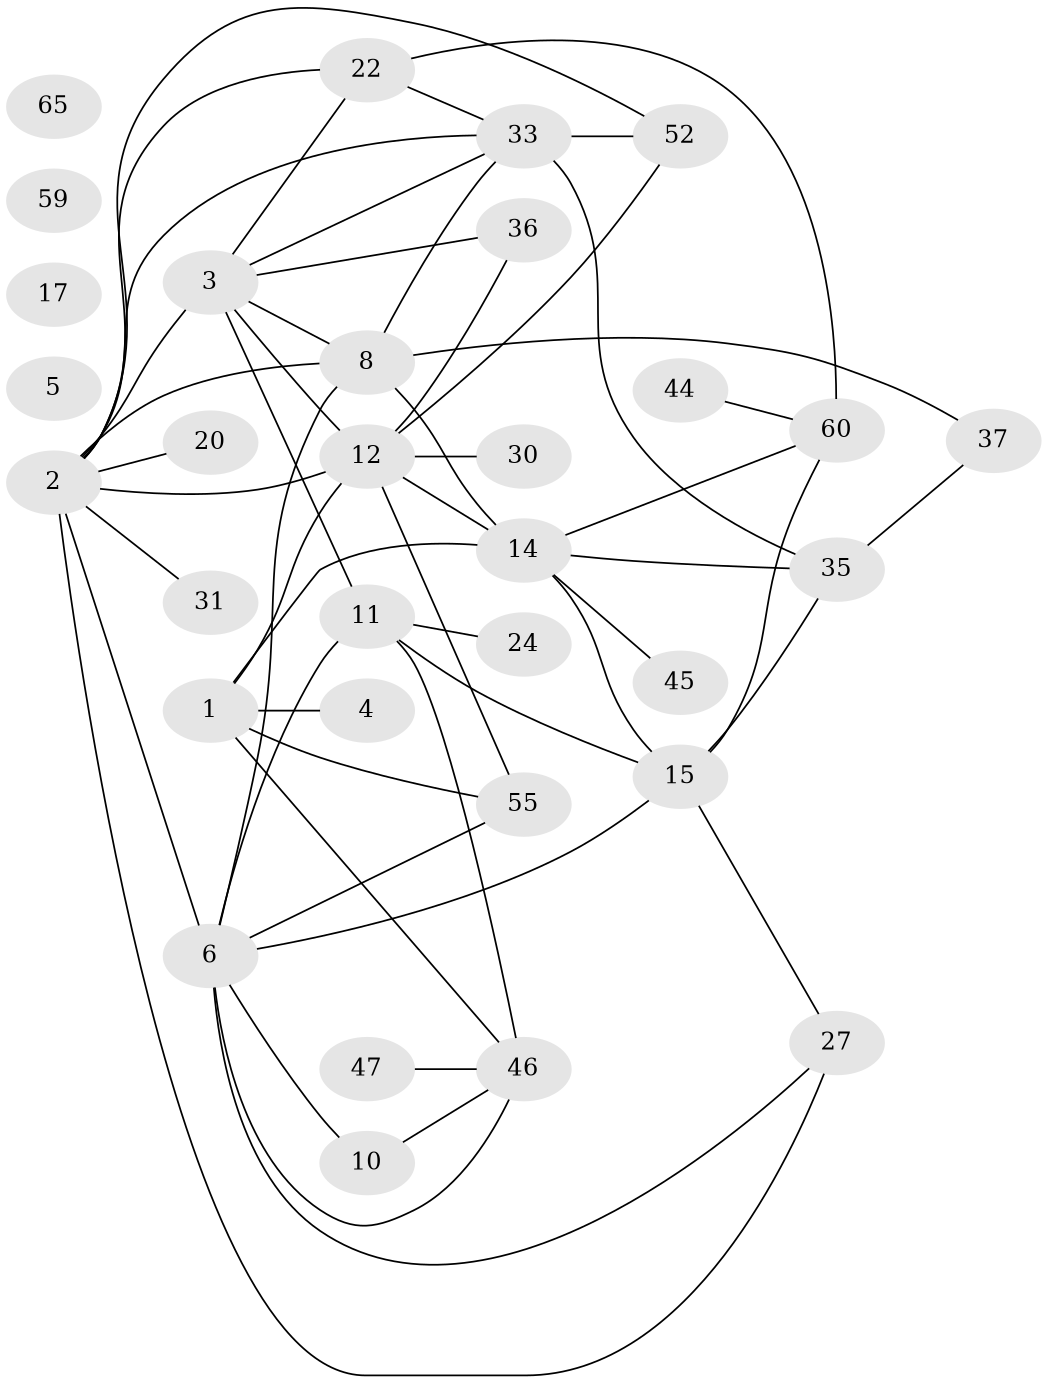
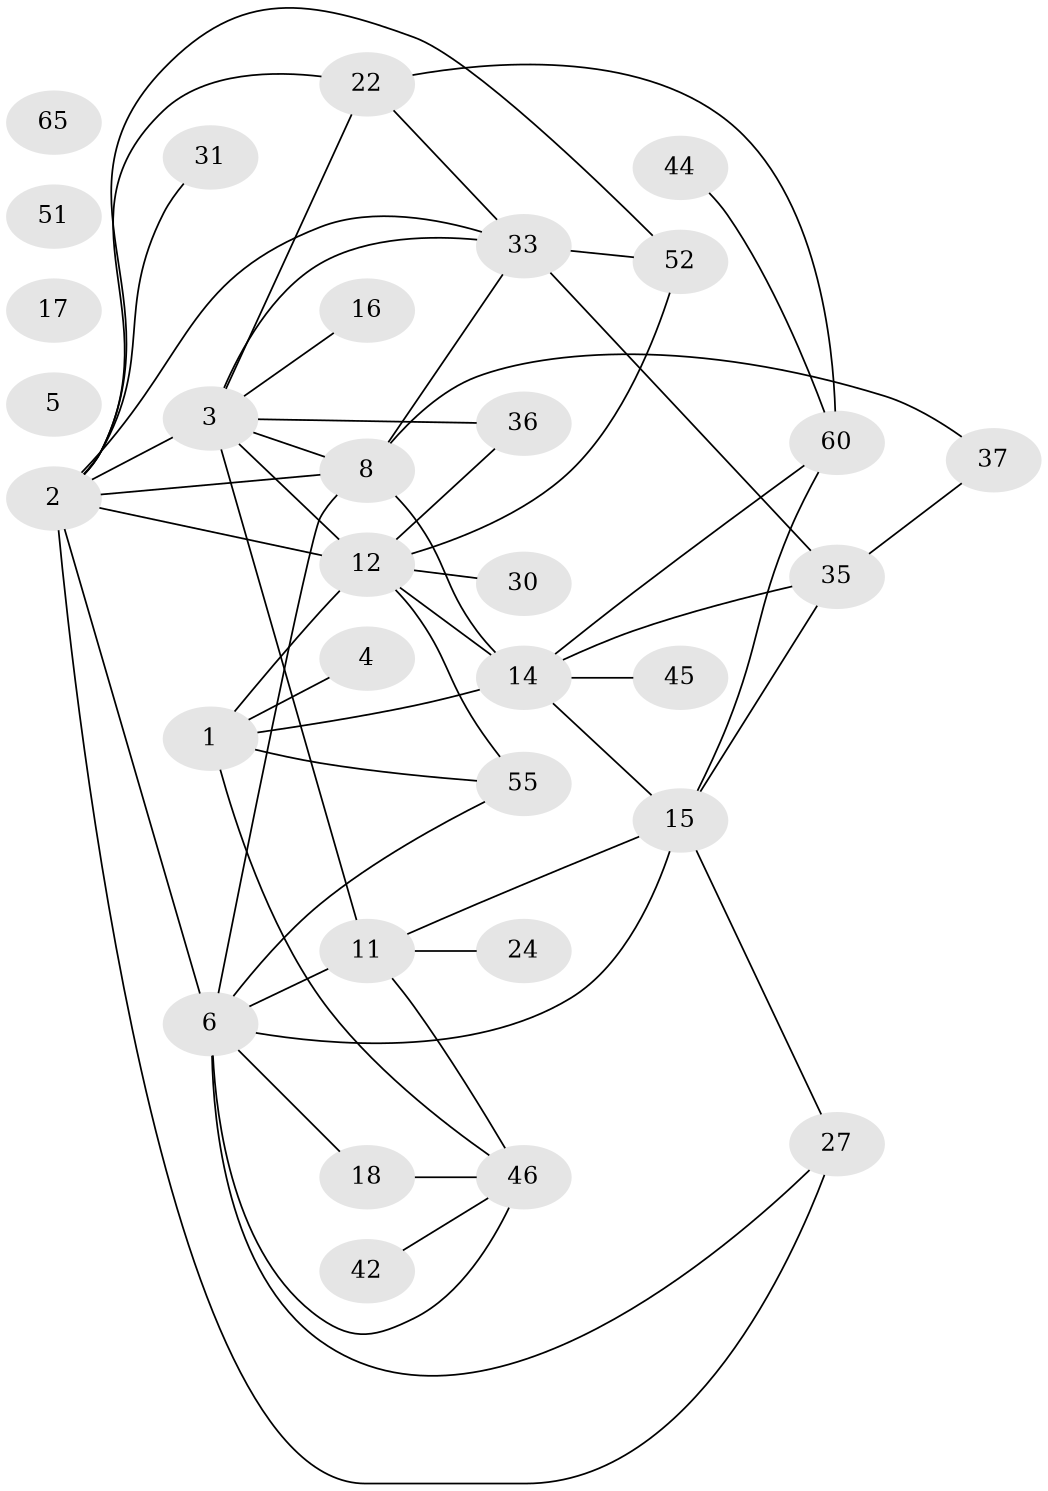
(54, 201) -> (54, 217)
none -> (367, 311)
(211, 443) -> none
(367, 1069) -> (367, 1271)
(367, 1163) -> (367, 1177)
